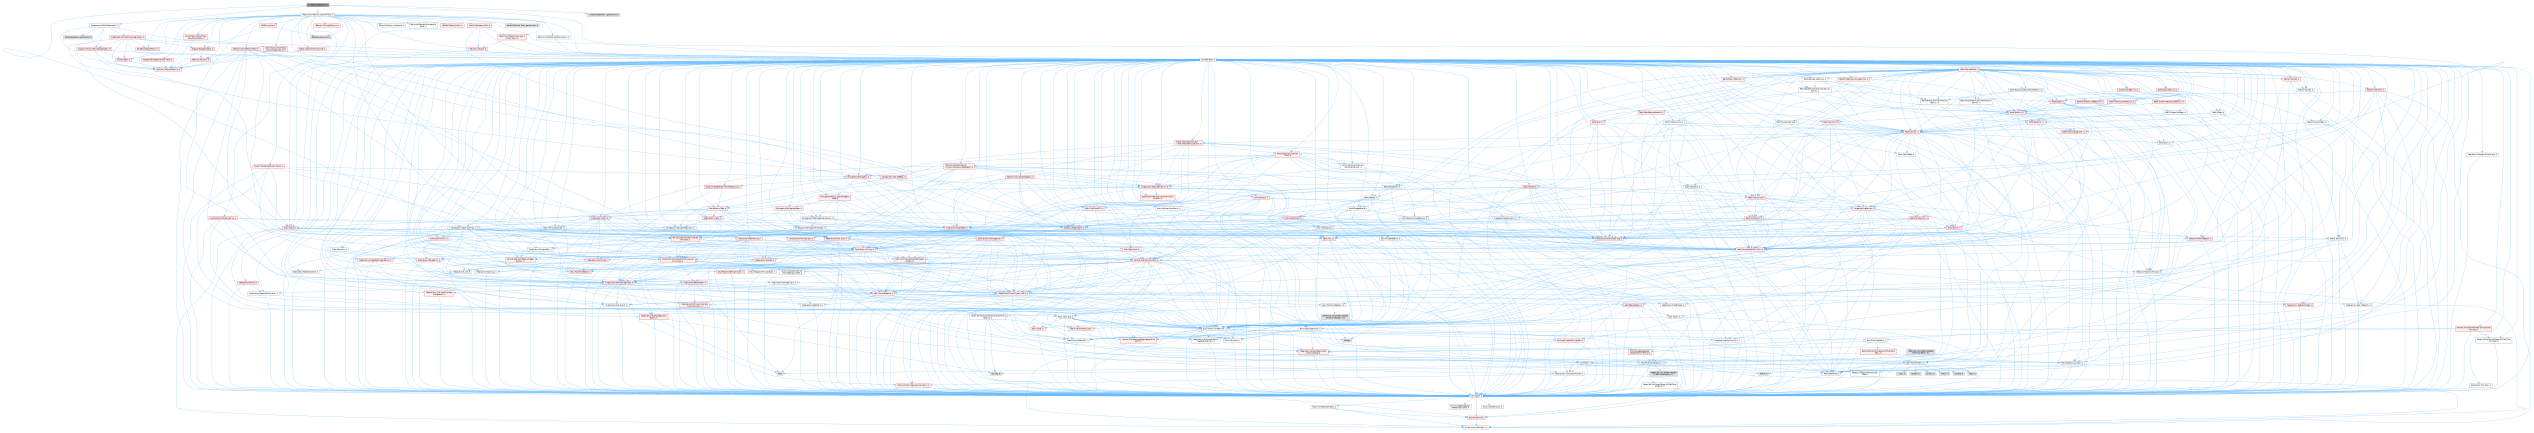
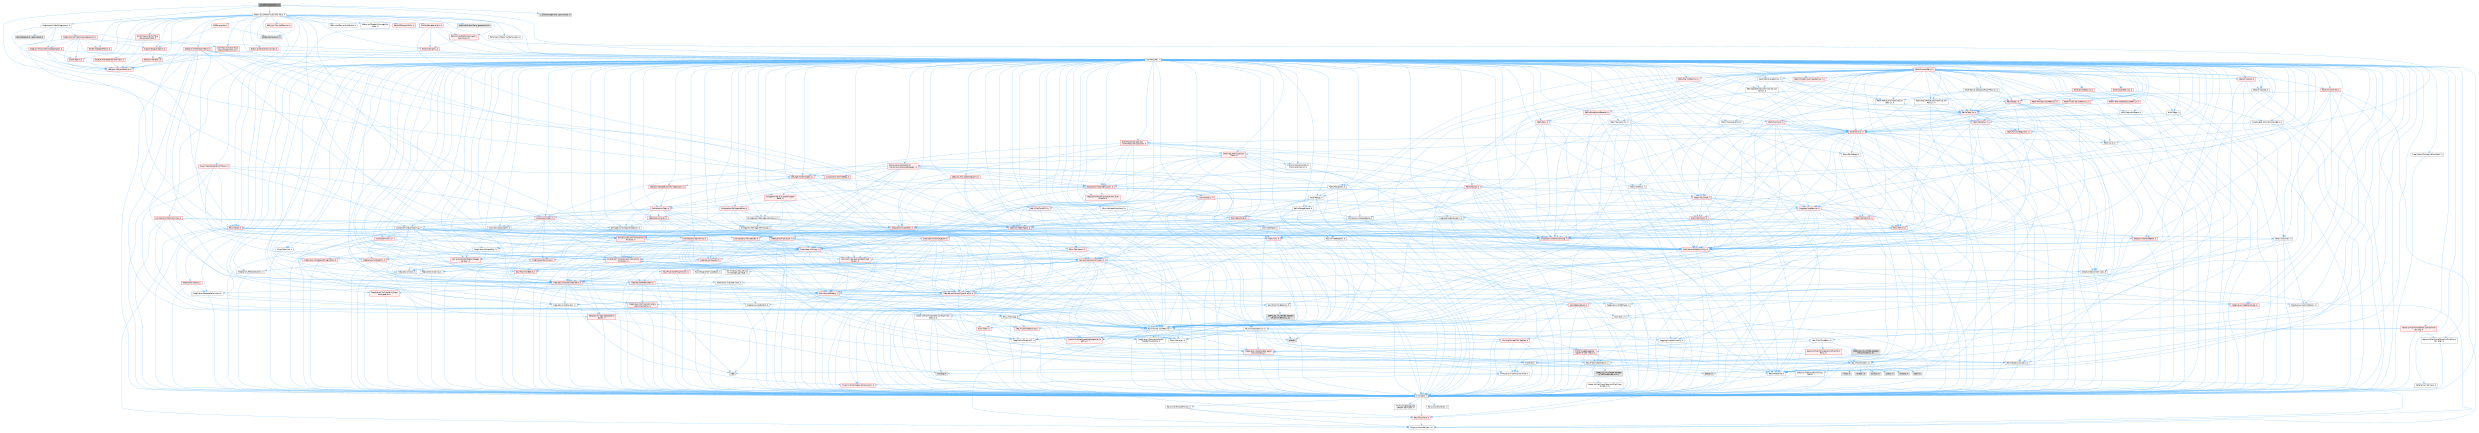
(2317, 122) -> (2267, 122)
